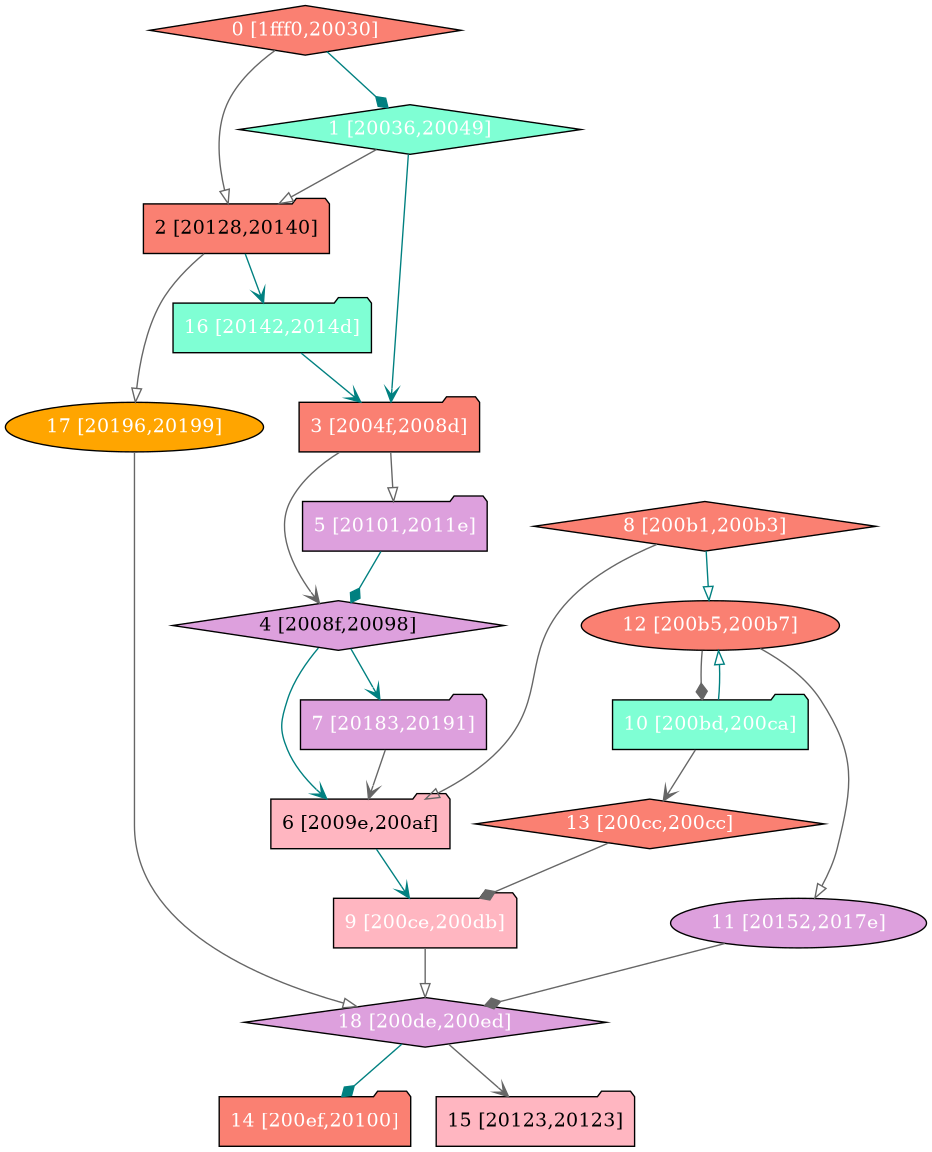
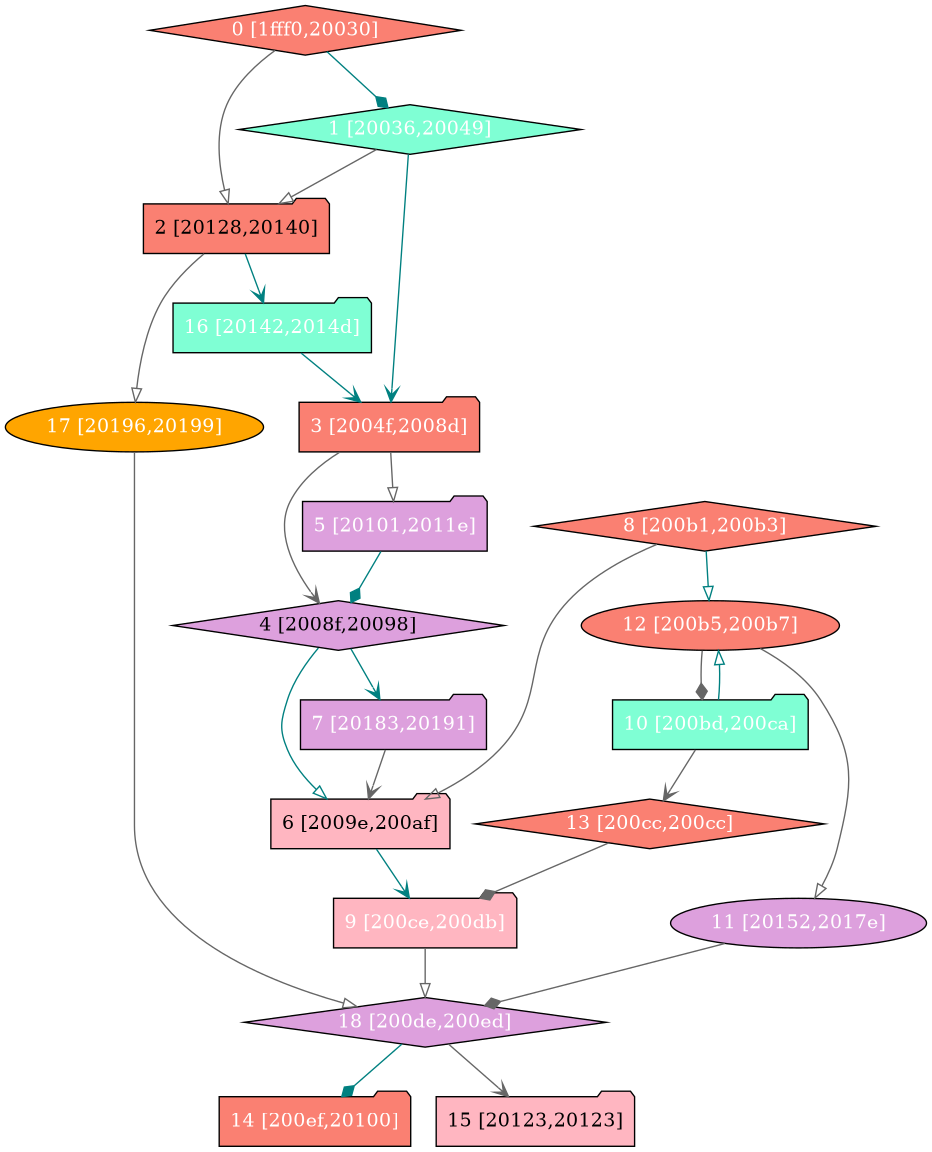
(282, 719) -> (282, 719)
